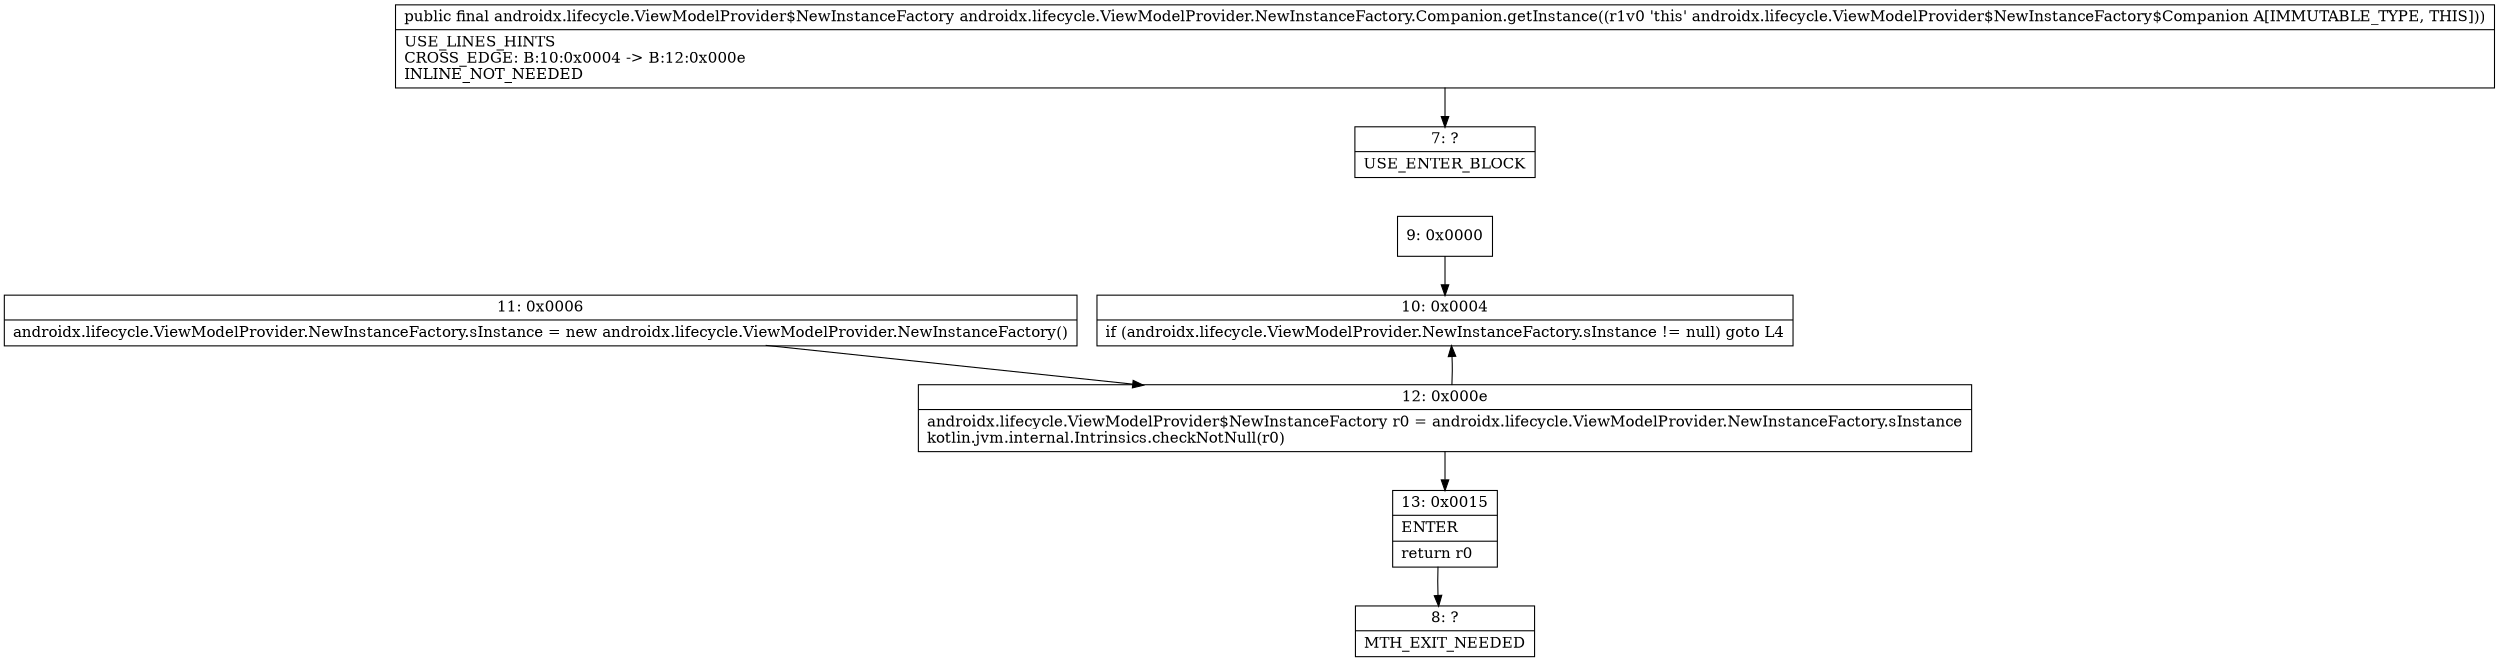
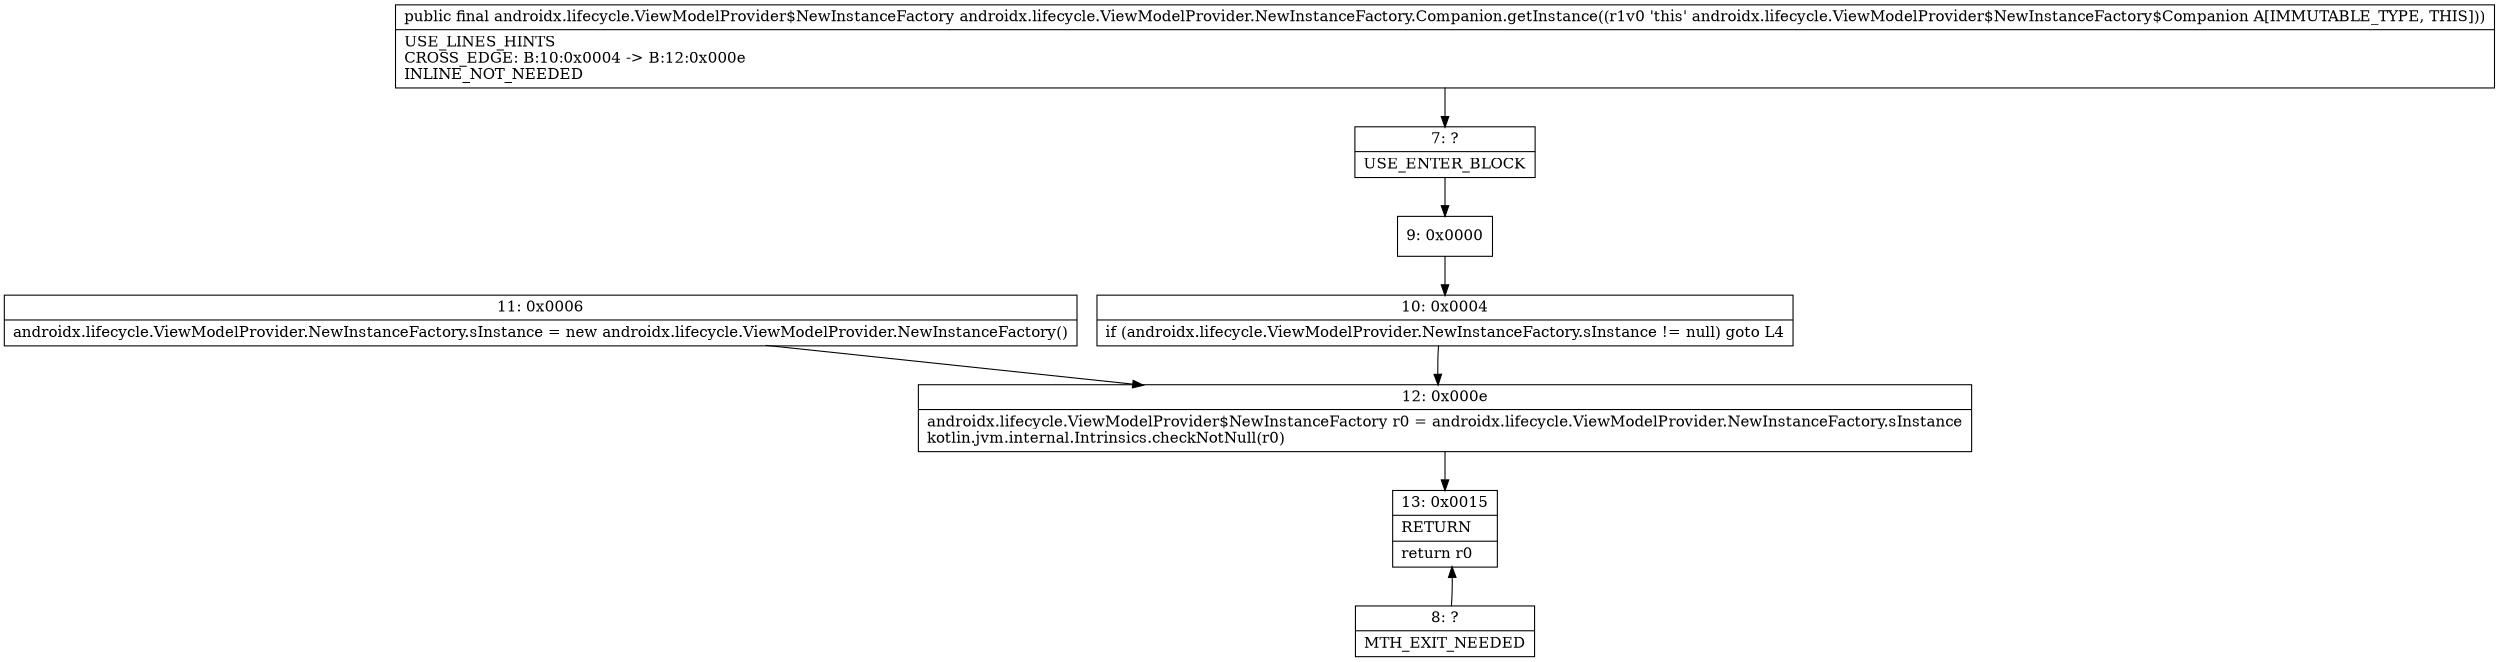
none -> (1445, 191)
(1452, 371) -> (1438, 360)
(1430, 528) -> (1436, 528)
(1438, 581) -> (1452, 592)
